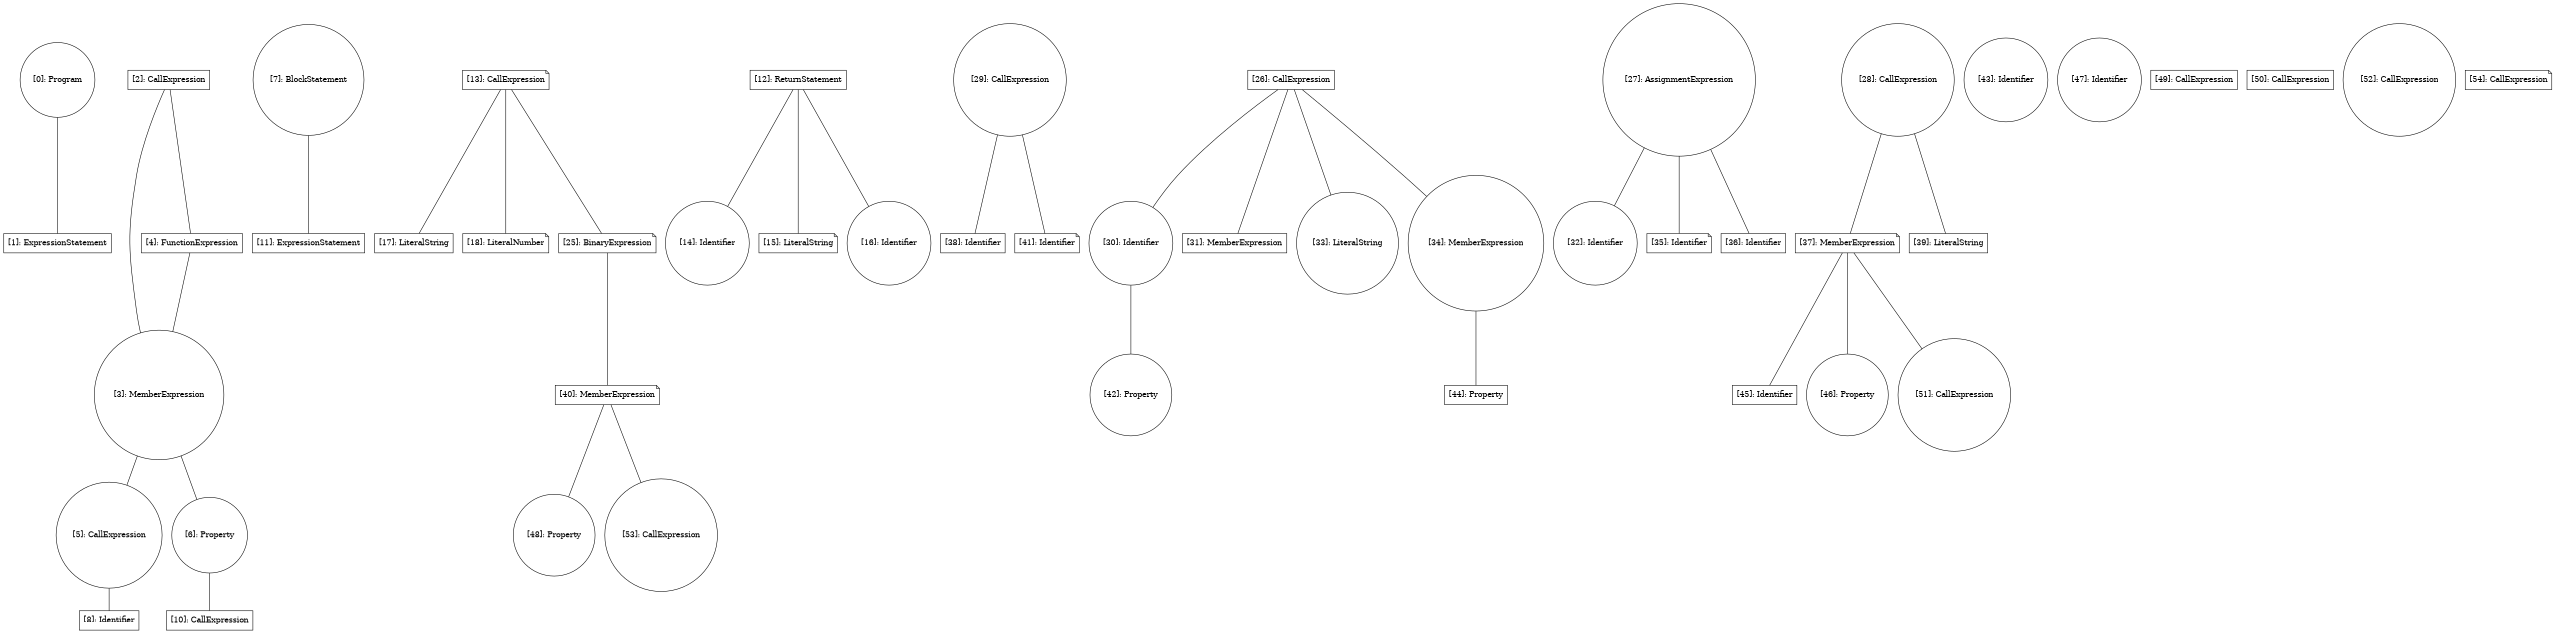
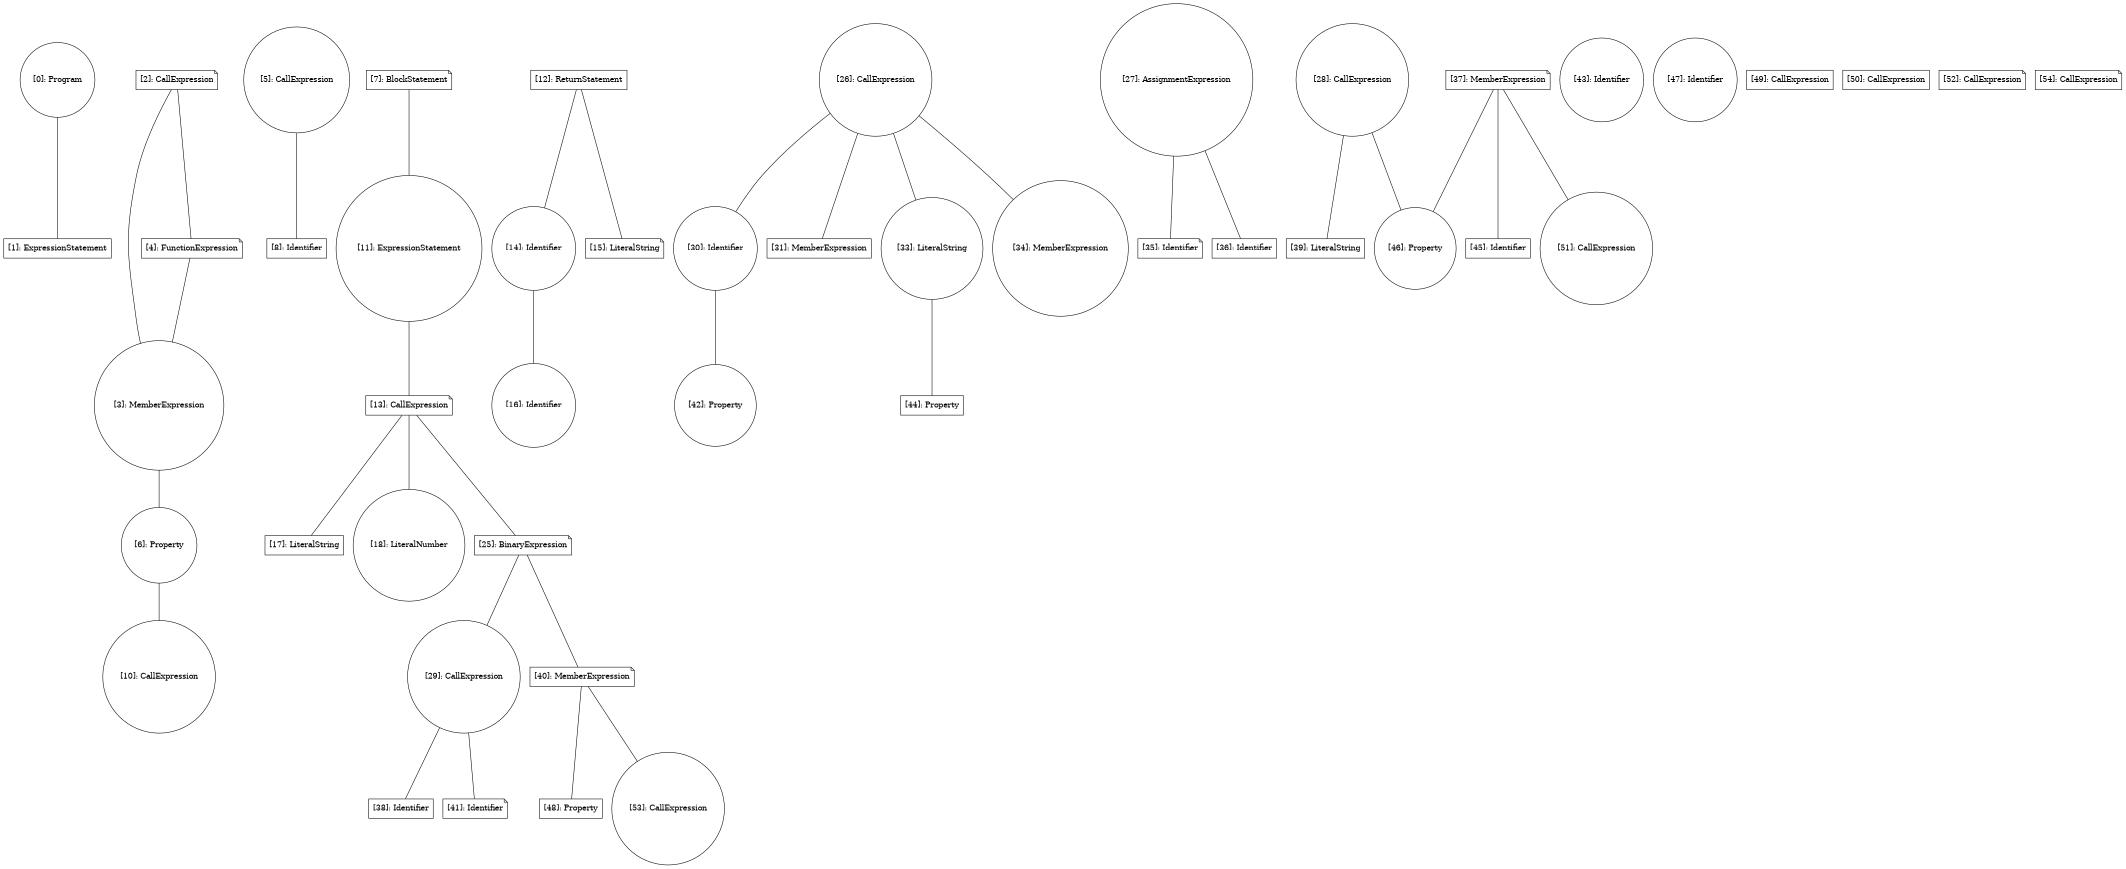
(169, 80) -> (177, 80)
(309, 80) -> (409, 80)
(1291, 80) -> (876, 80)
(2399, 80) -> (1982, 80)
(836, 148) -> (534, 327)
(1866, 184) -> (1387, 171)
(192, 243) -> (192, 248)
(309, 243) -> (409, 248)
(506, 243) -> (409, 545)
(1595, 243) -> none
(1476, 348) -> (932, 348)
none -> (409, 359)
(132, 471) -> none
(554, 535) -> (571, 809)
none -> (503, 590)
(210, 620) -> (159, 677)
